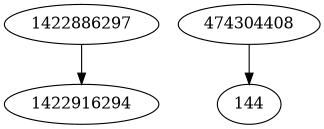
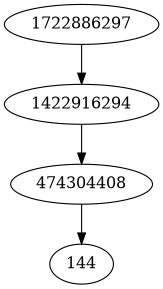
(82, 24) -> (82, 24)
none -> (82, 139)
